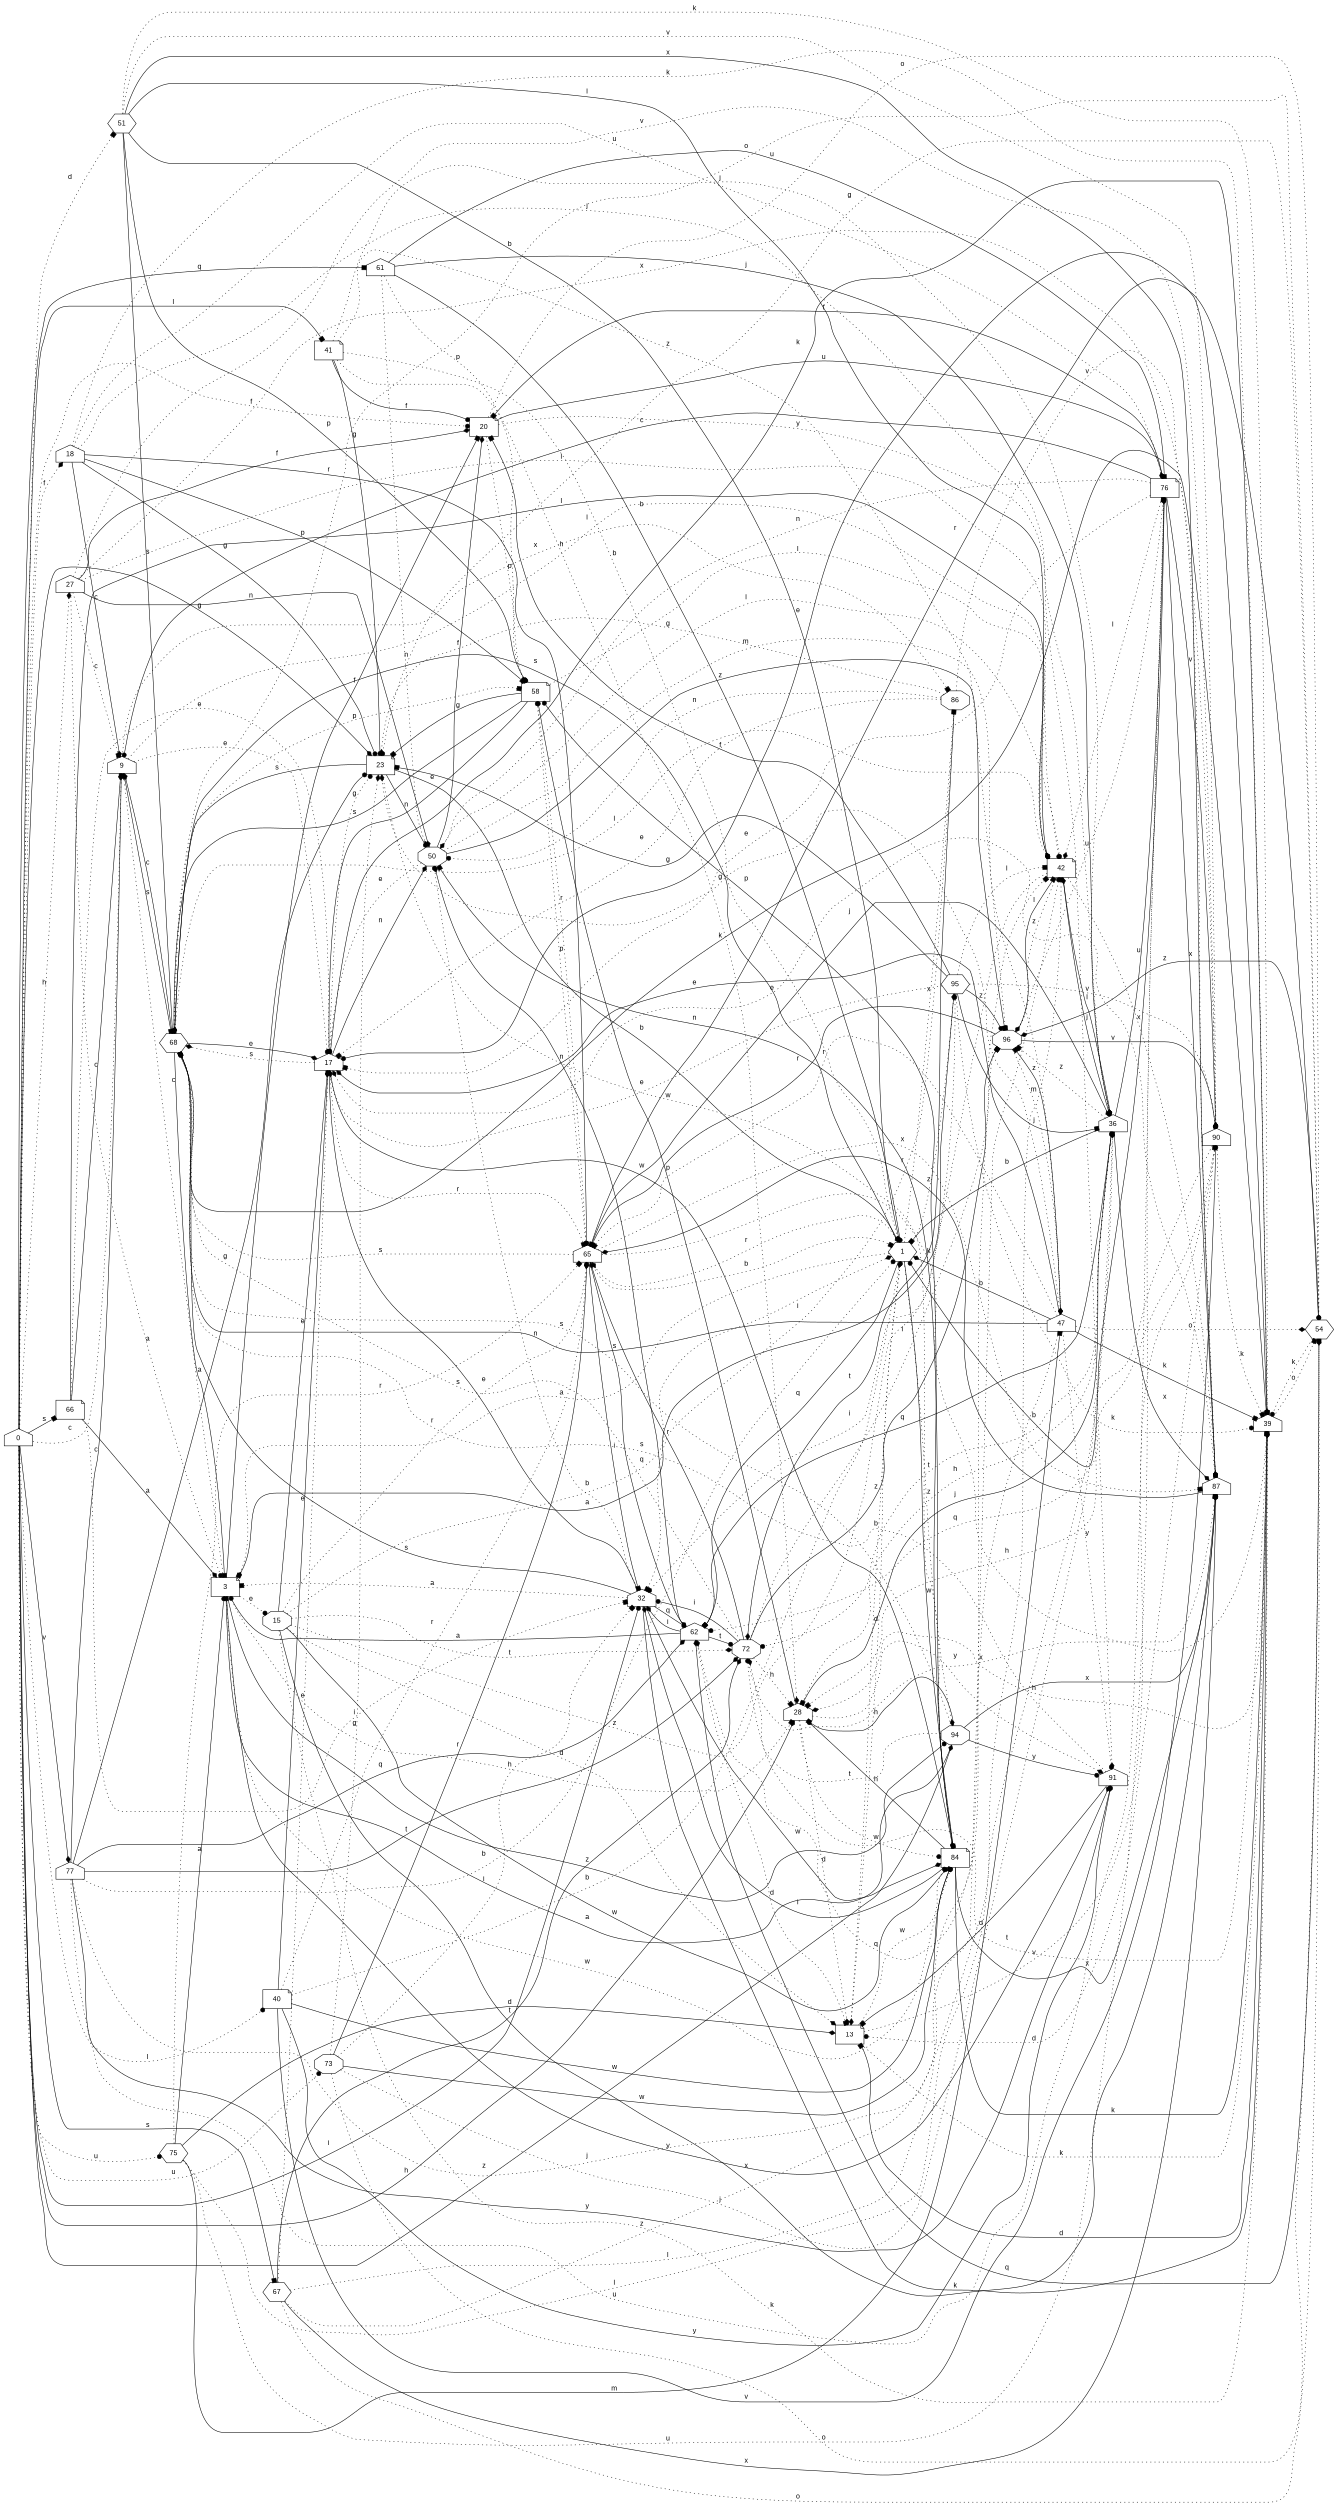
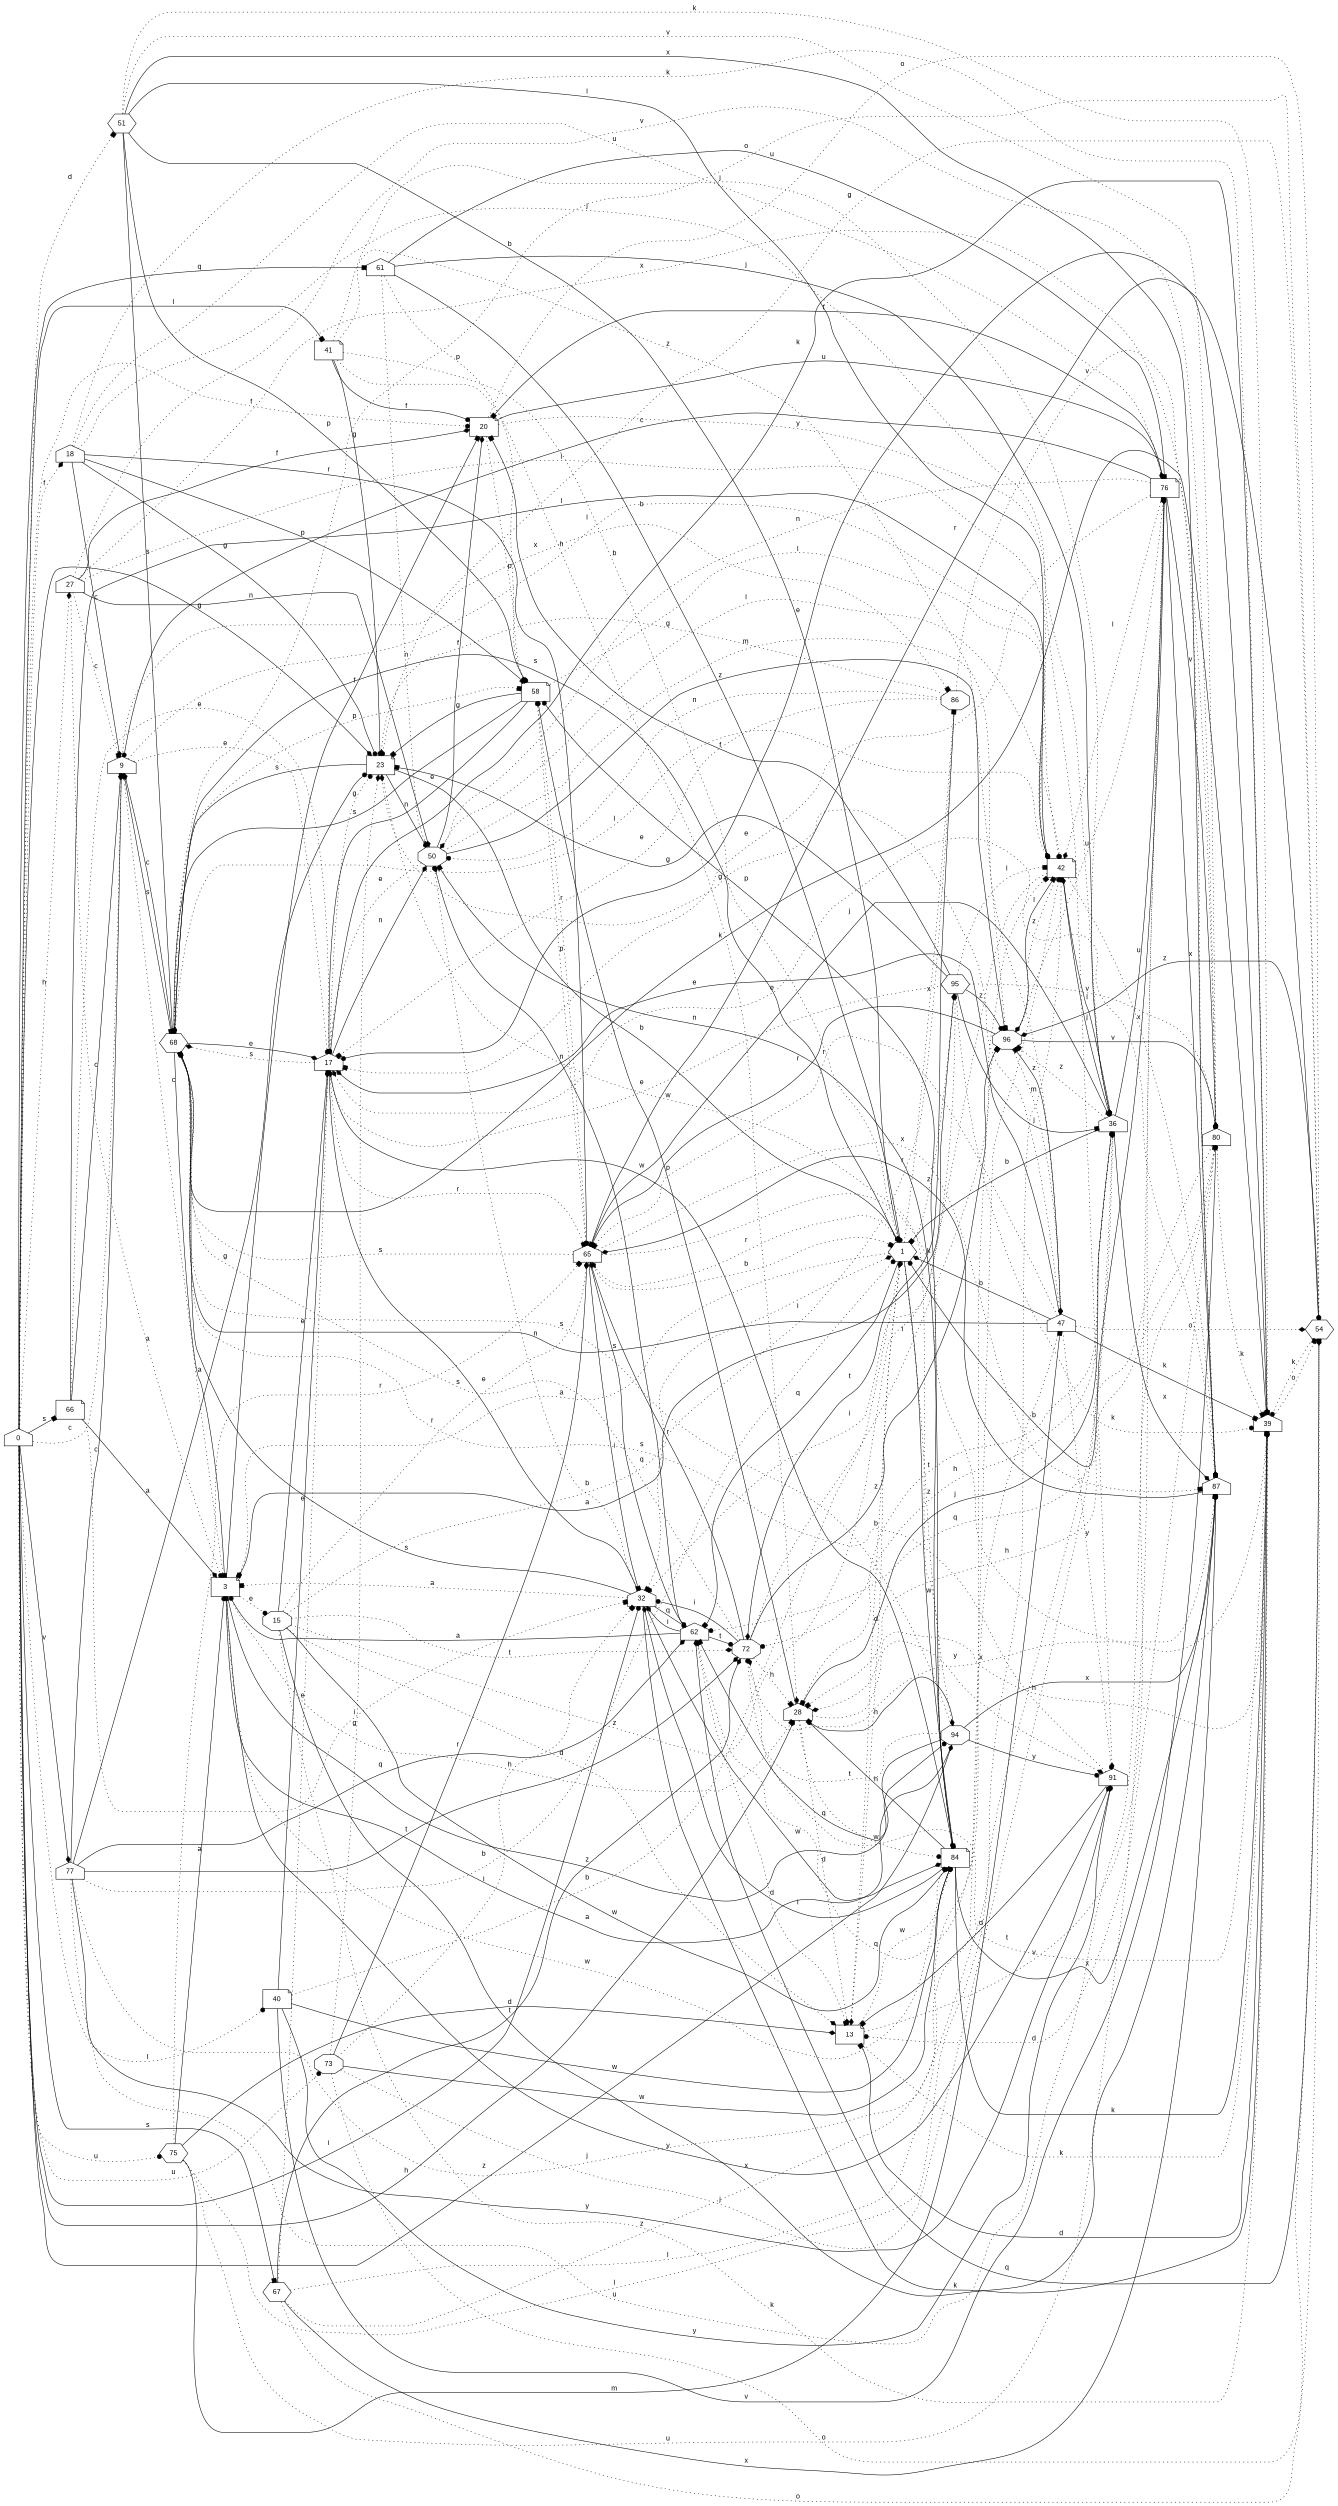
(1217, 1138) -> (1217, 1138)
(966, 1399) -> (826, 1820)
(444, 1630) -> none
